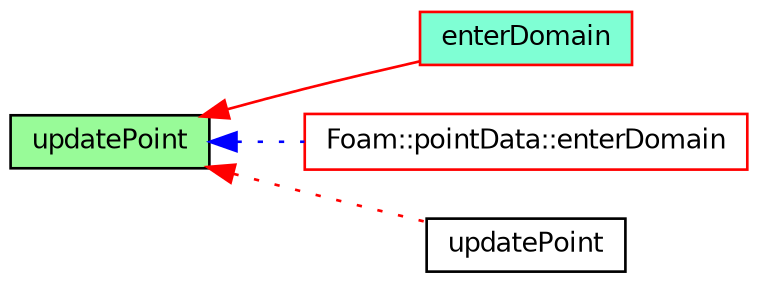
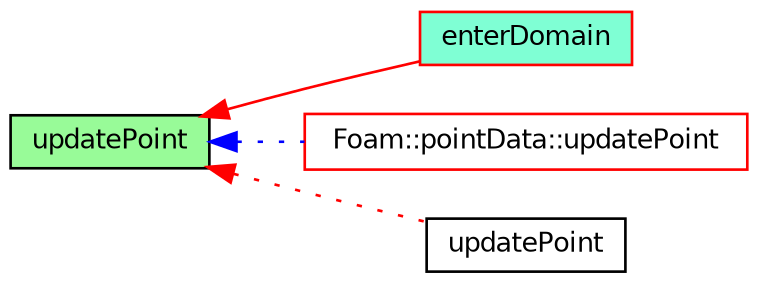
(526, 142) -> (526, 142)
